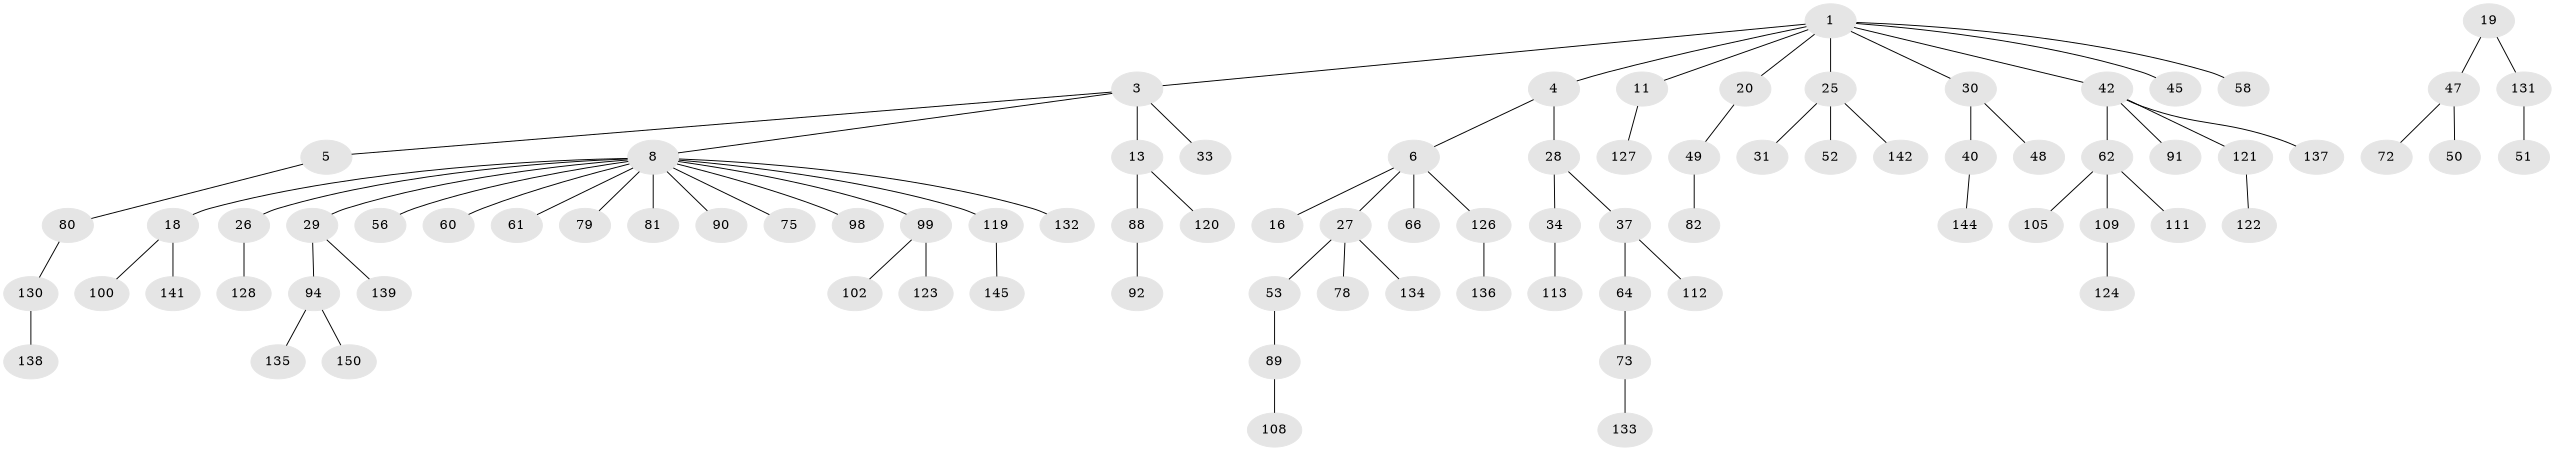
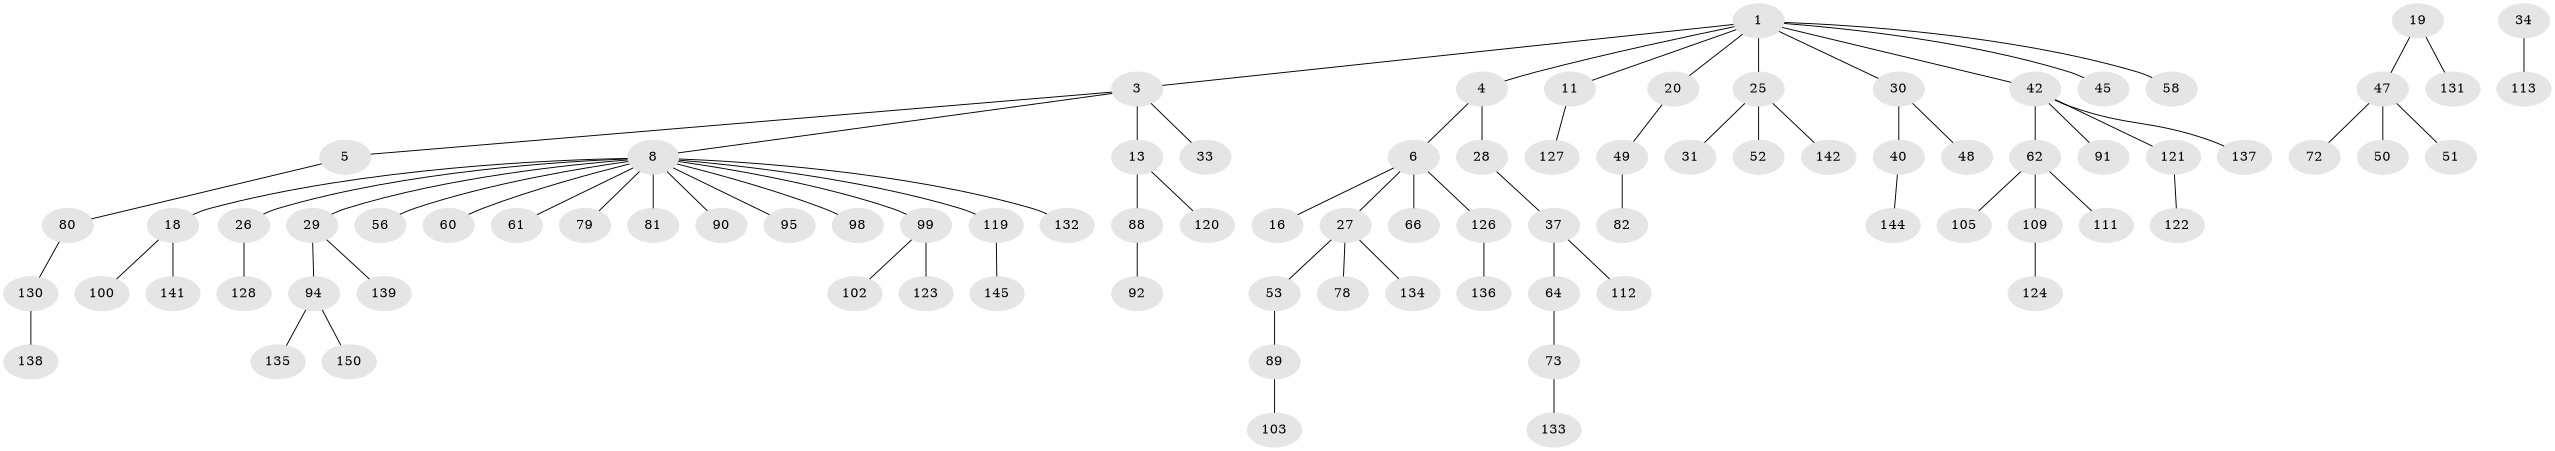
(2524, 123) -> (2417, 123)
(1554, 191) -> none
(790, 225) -> (790, 225)
(1275, 430) -> (1275, 430)
